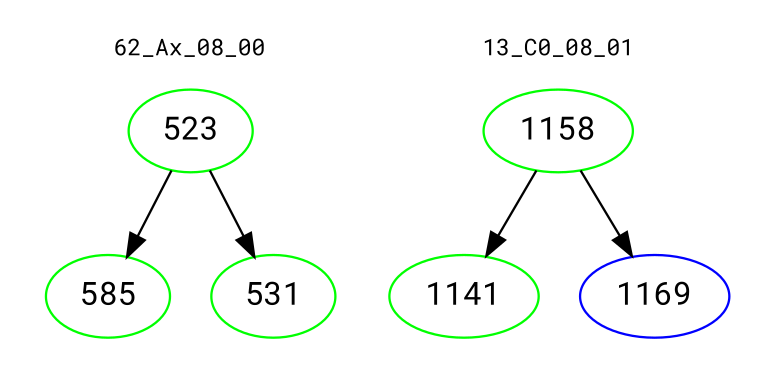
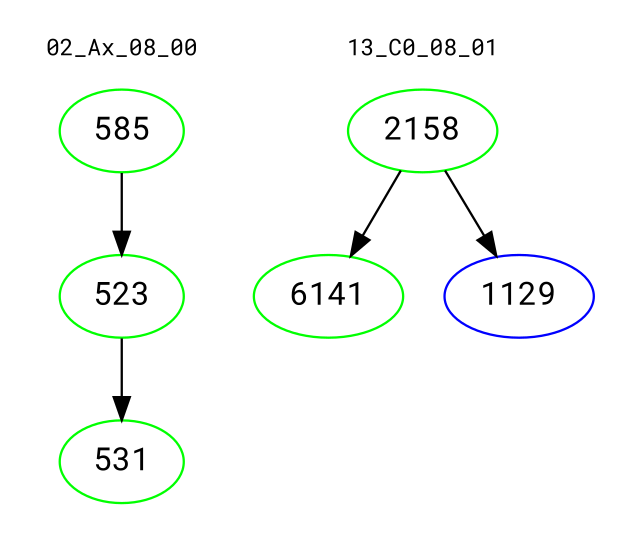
(191, 49) -> (123, 49)
(558, 131) -> (423, 131)
(155, 203) -> (122, 202)
(464, 296) -> (329, 296)
(655, 296) -> (519, 296)
